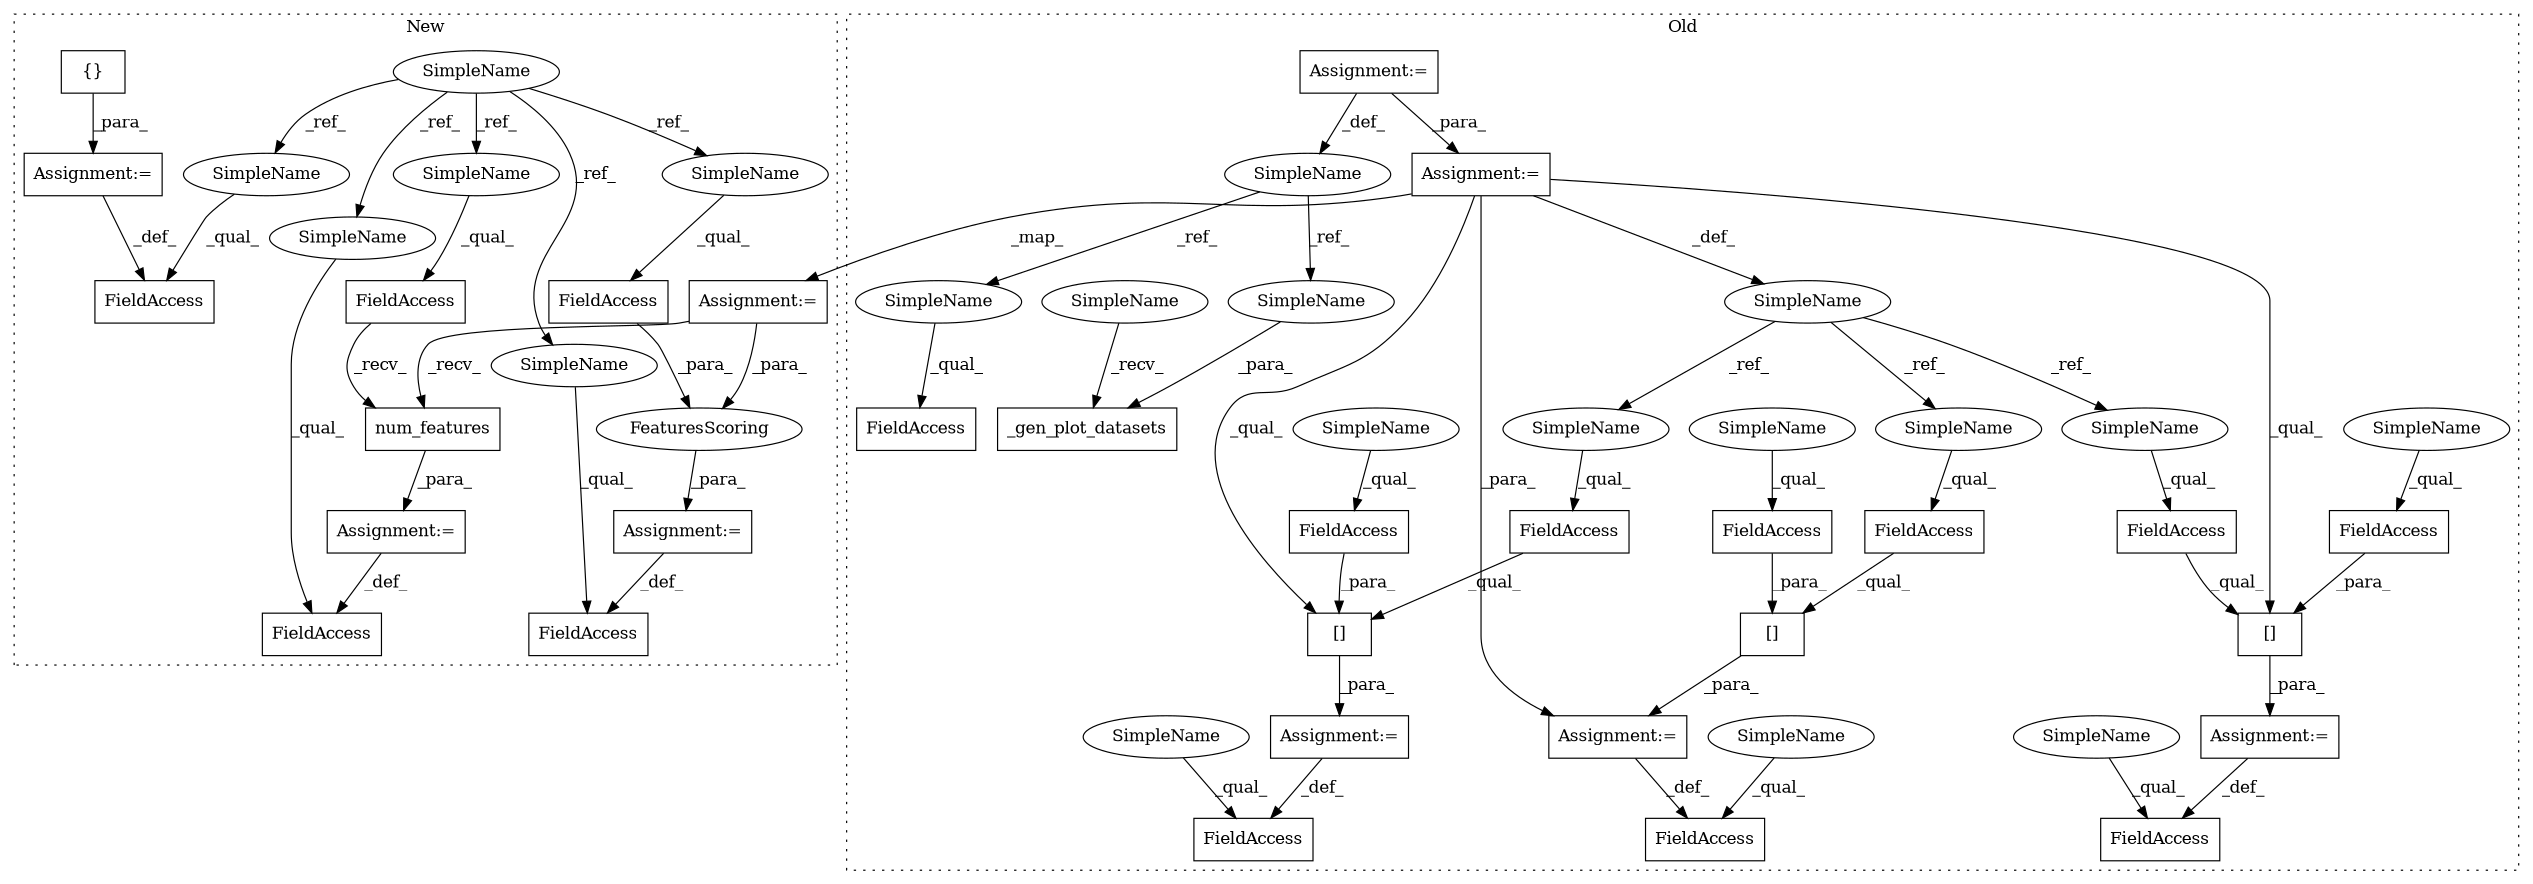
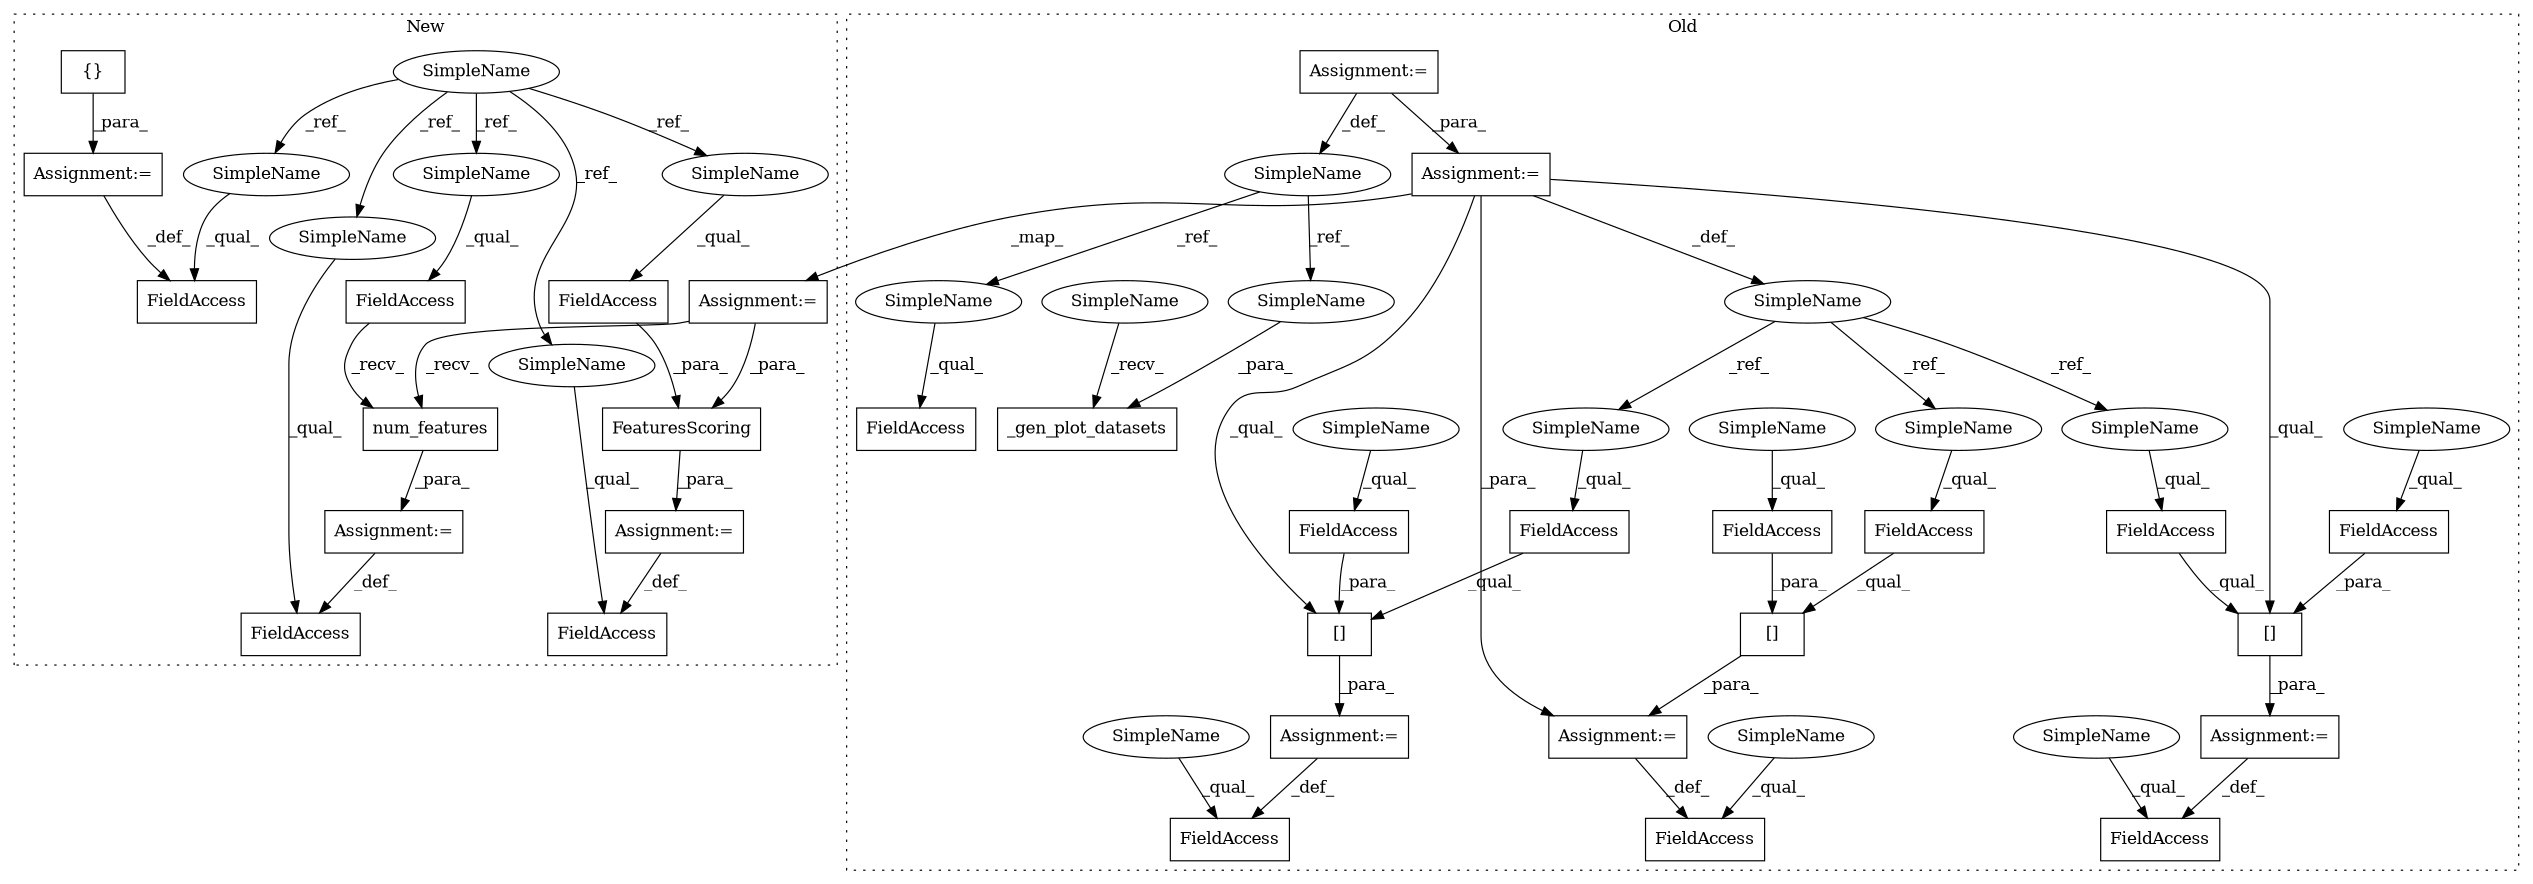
(699, 429) -> (682, 429)
